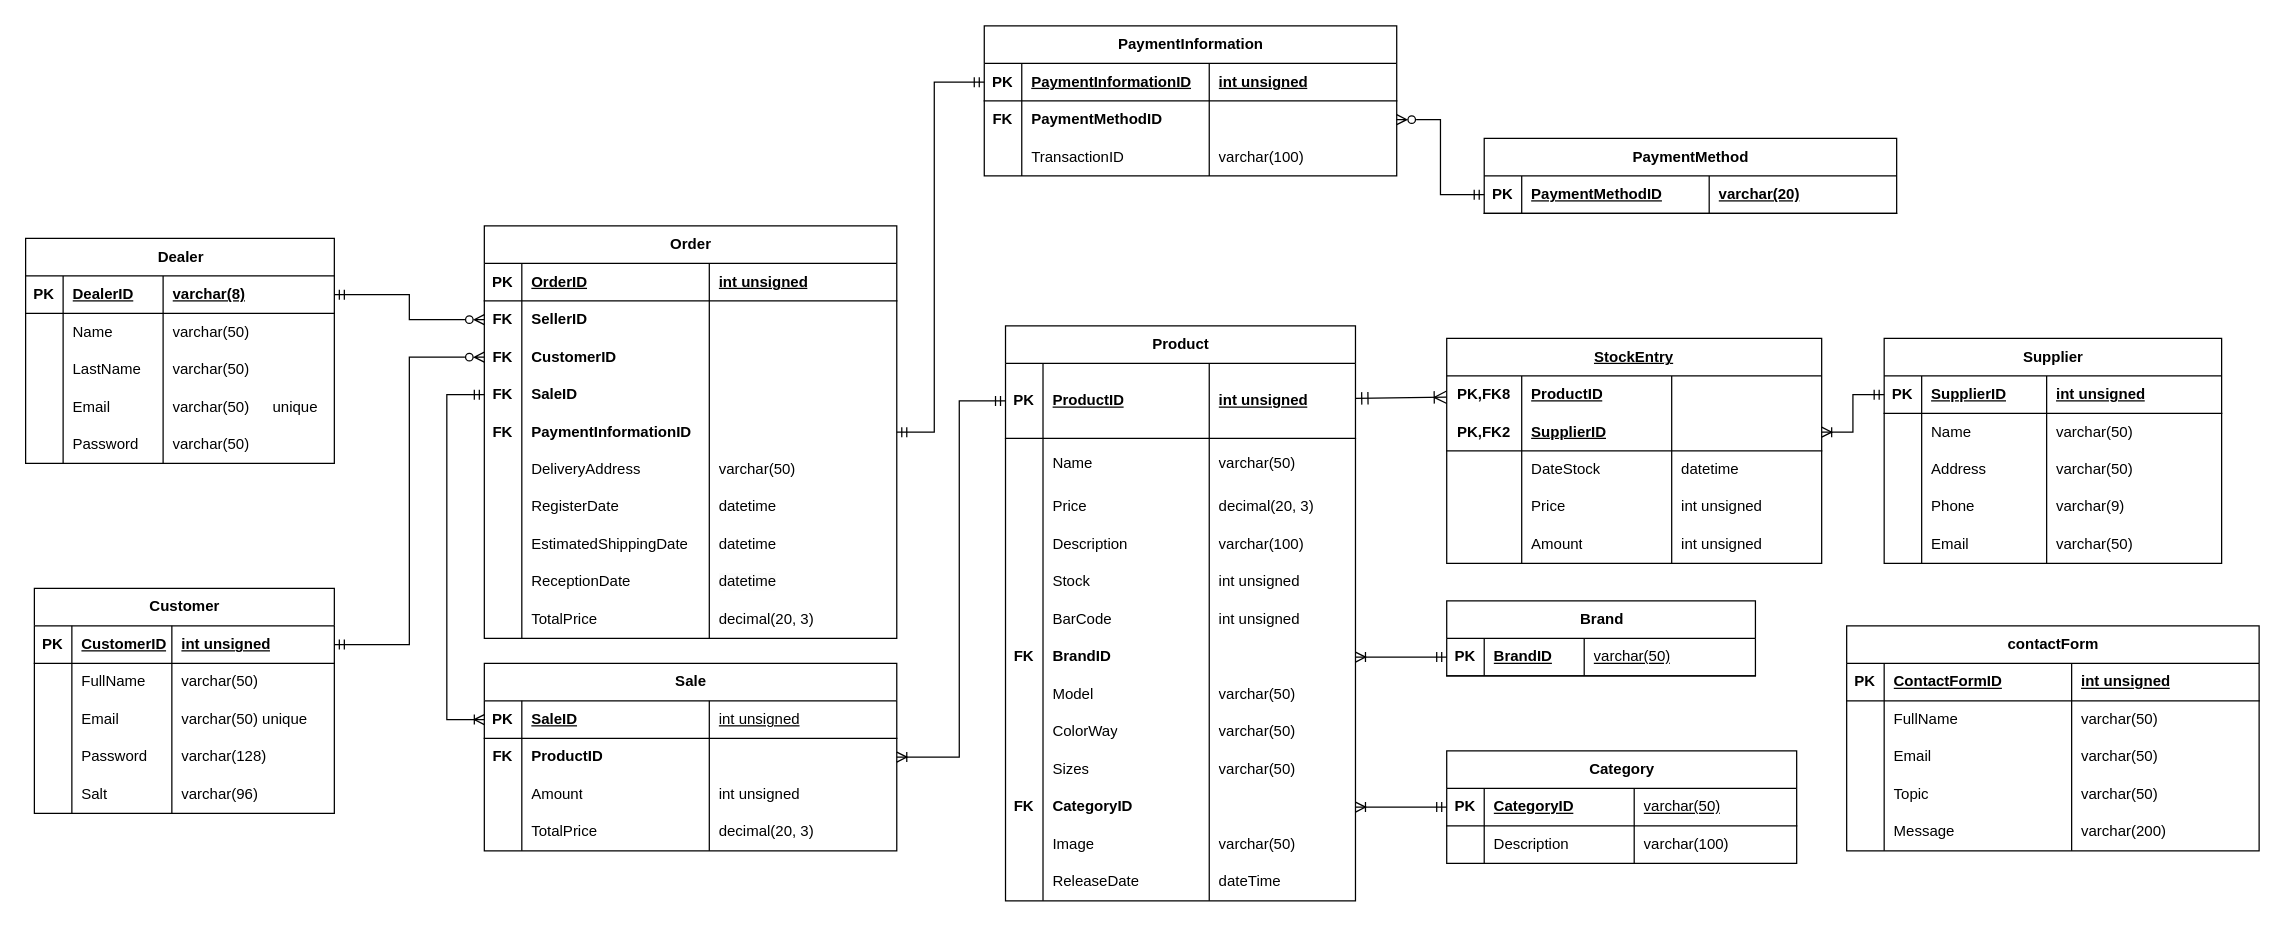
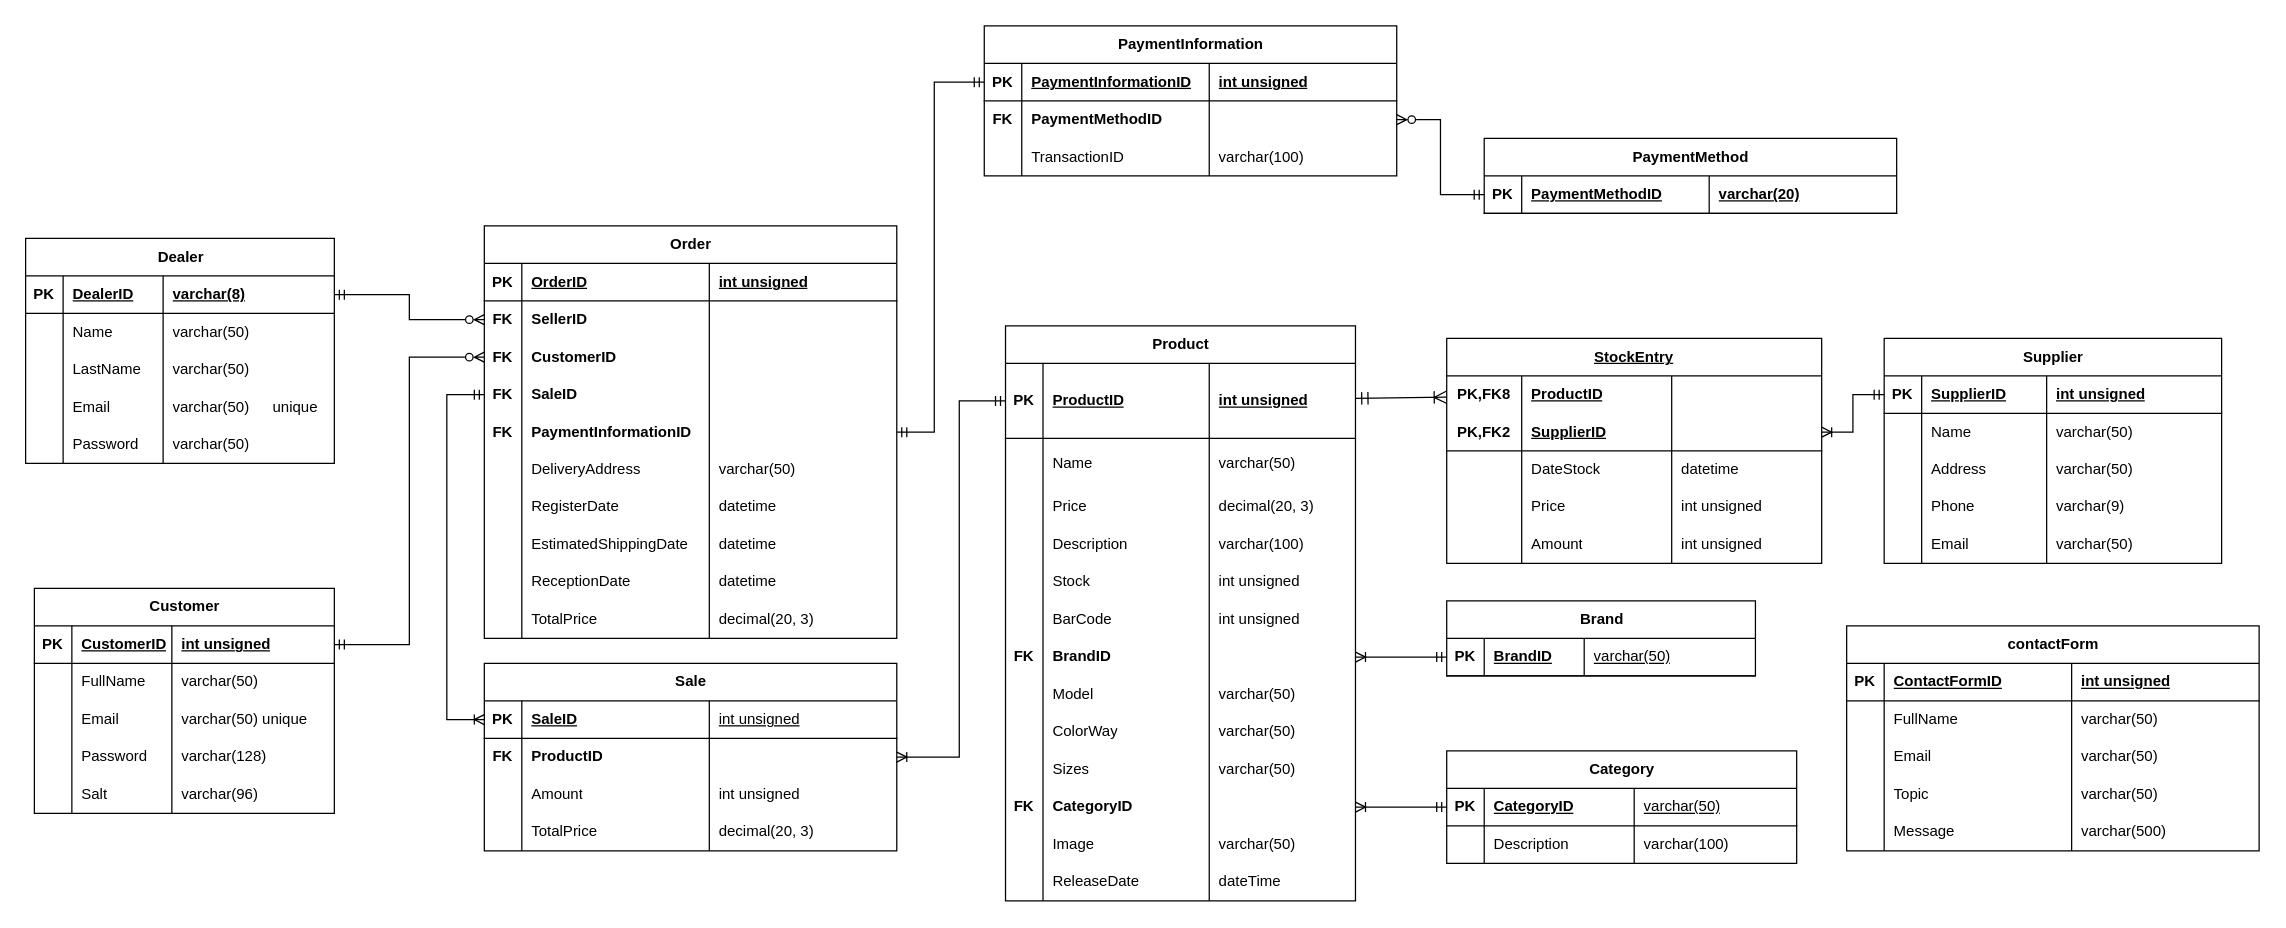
(2132, 832) -> (2132, 832)
